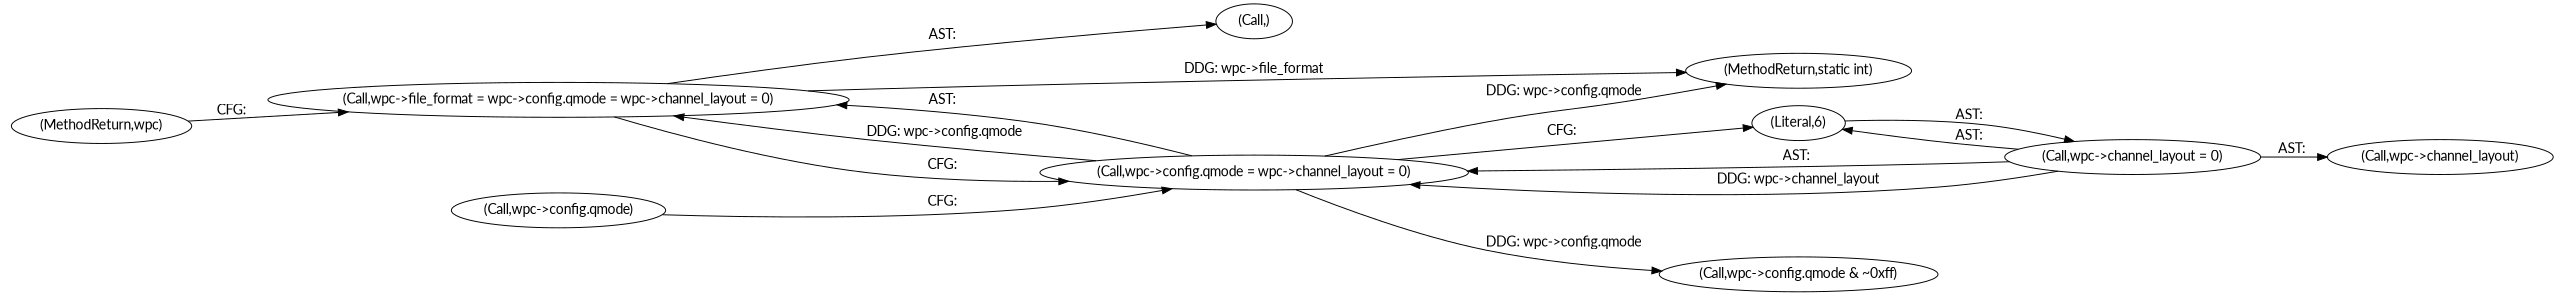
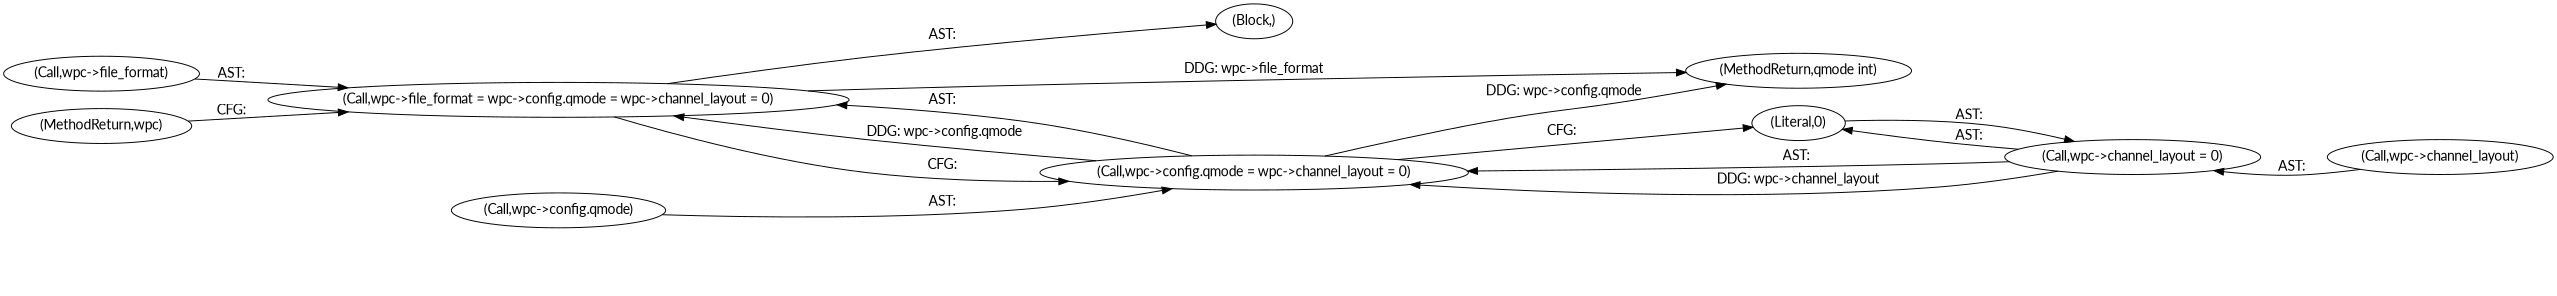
(1254, 21) -> (1254, 21)
(1799, 71) -> (1799, 71)
none -> (102, 74)
(1799, 123) -> (1799, 123)
(2289, 157) -> (2292, 175)
(944, 202) -> (944, 202)
(1799, 274) -> none
